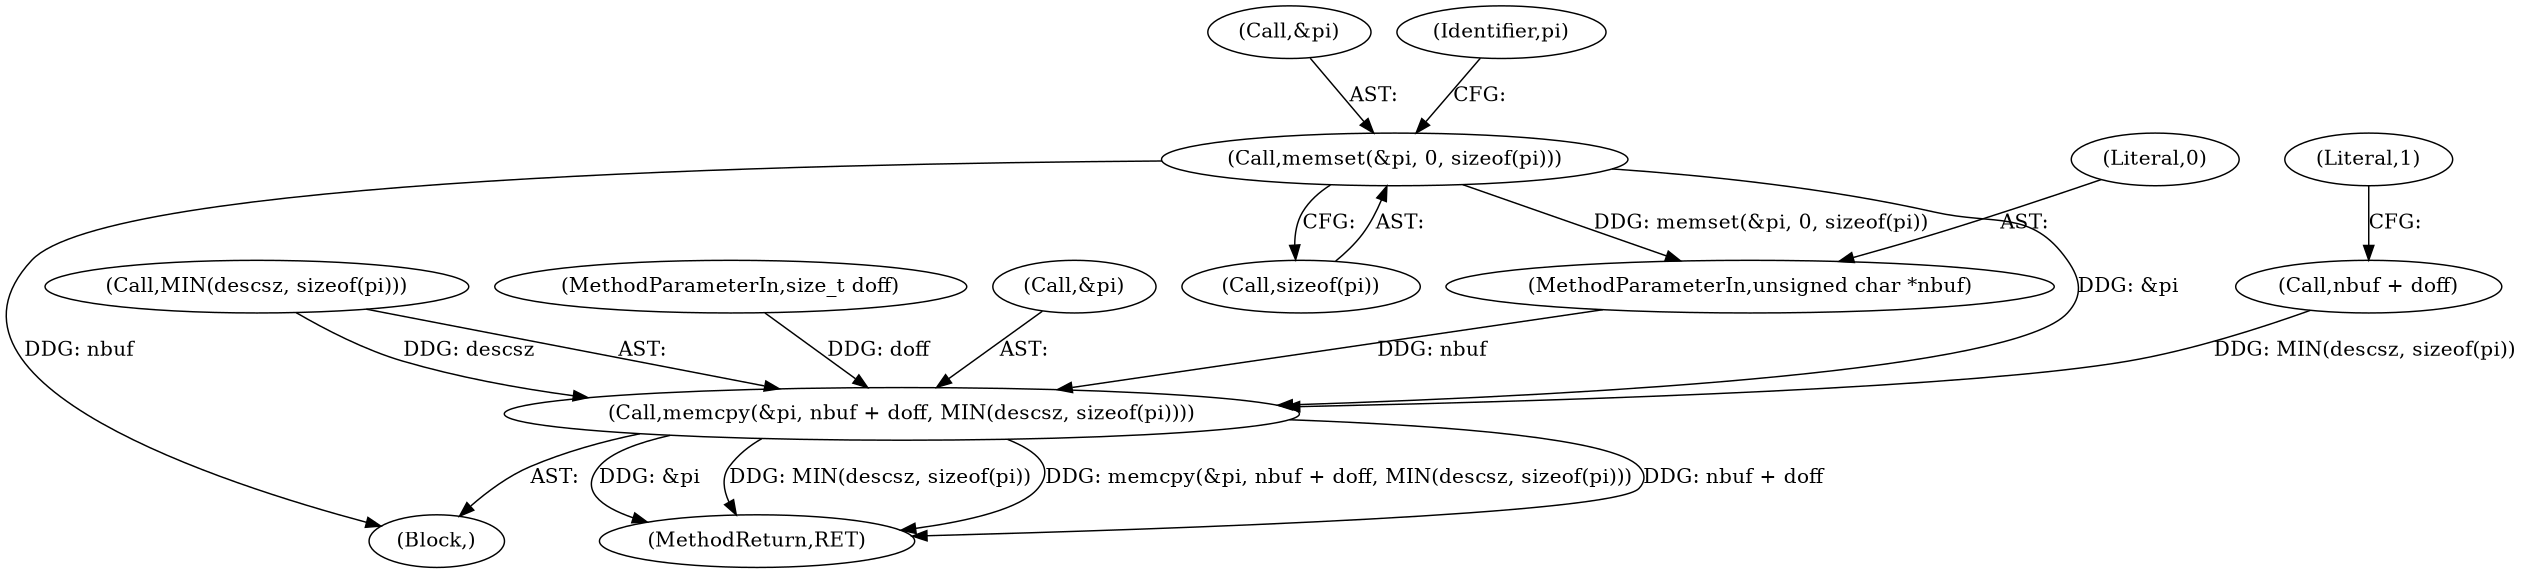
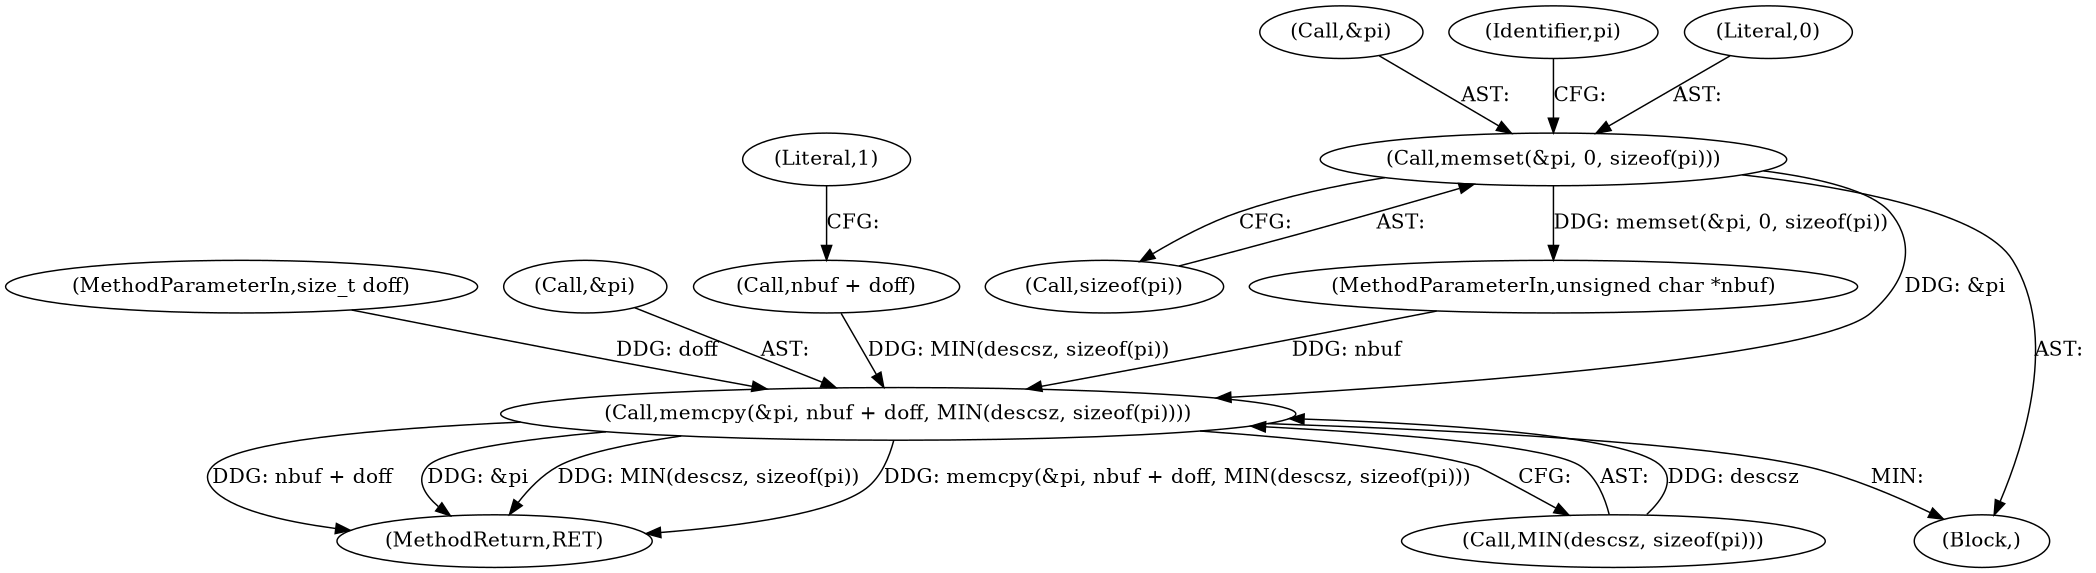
(1959, 226) -> (1669, 91)
(80, 350) -> (2062, 350)
none -> (1384, 449)
(558, 478) -> (1901, 478)
